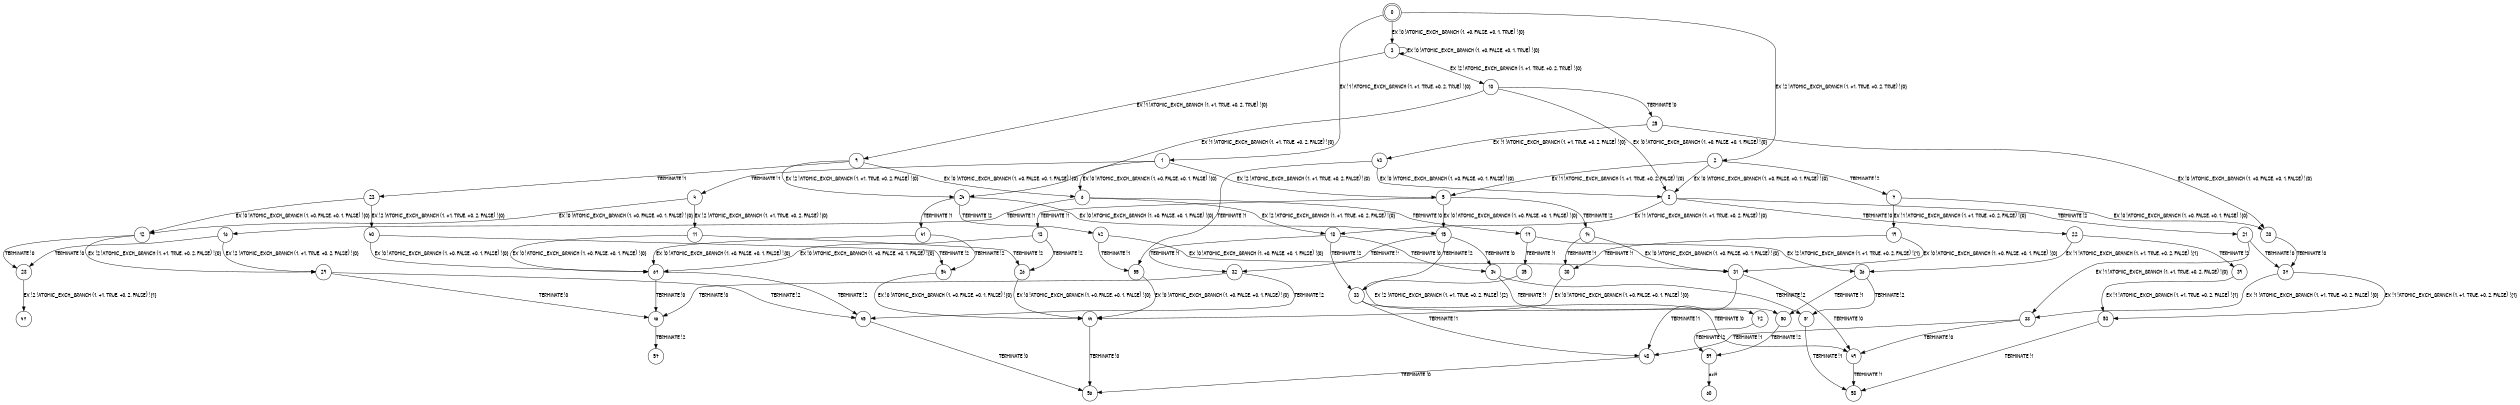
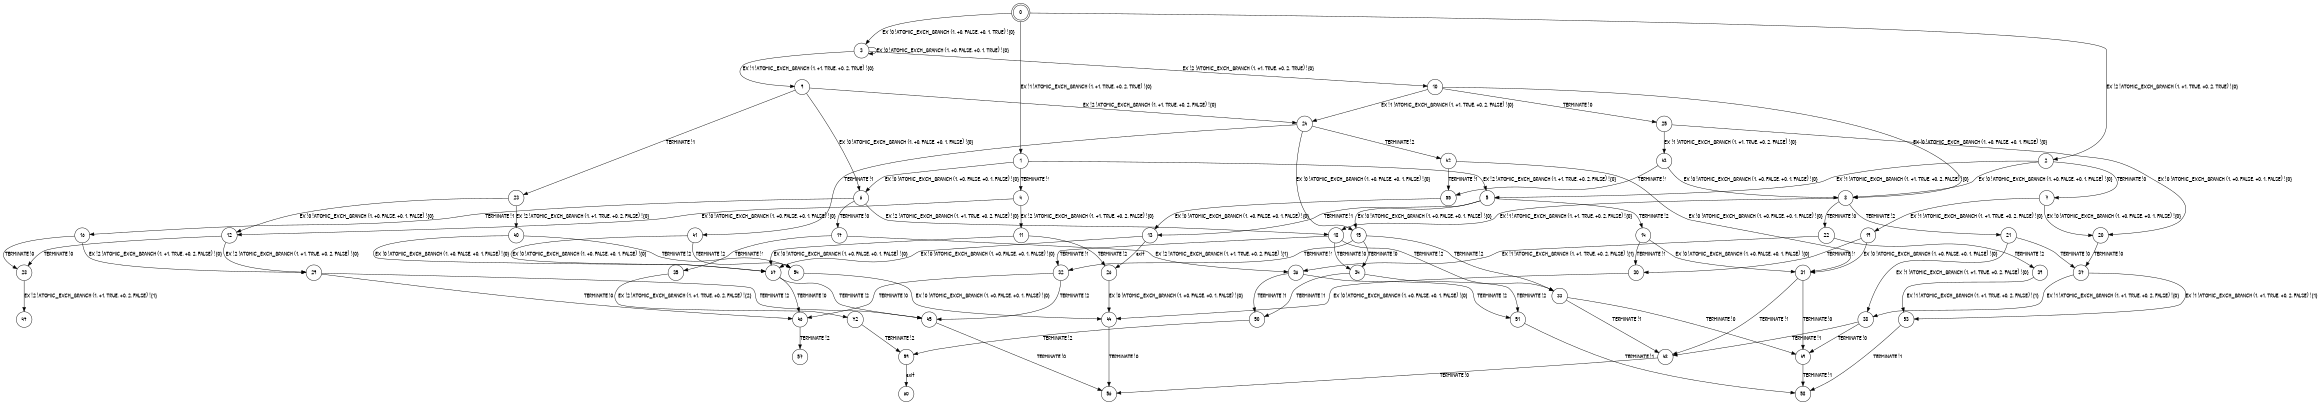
(1865, 179) -> (2132, 179)
(1068, 254) -> (1140, 254)
(1147, 307) -> (1297, 203)
